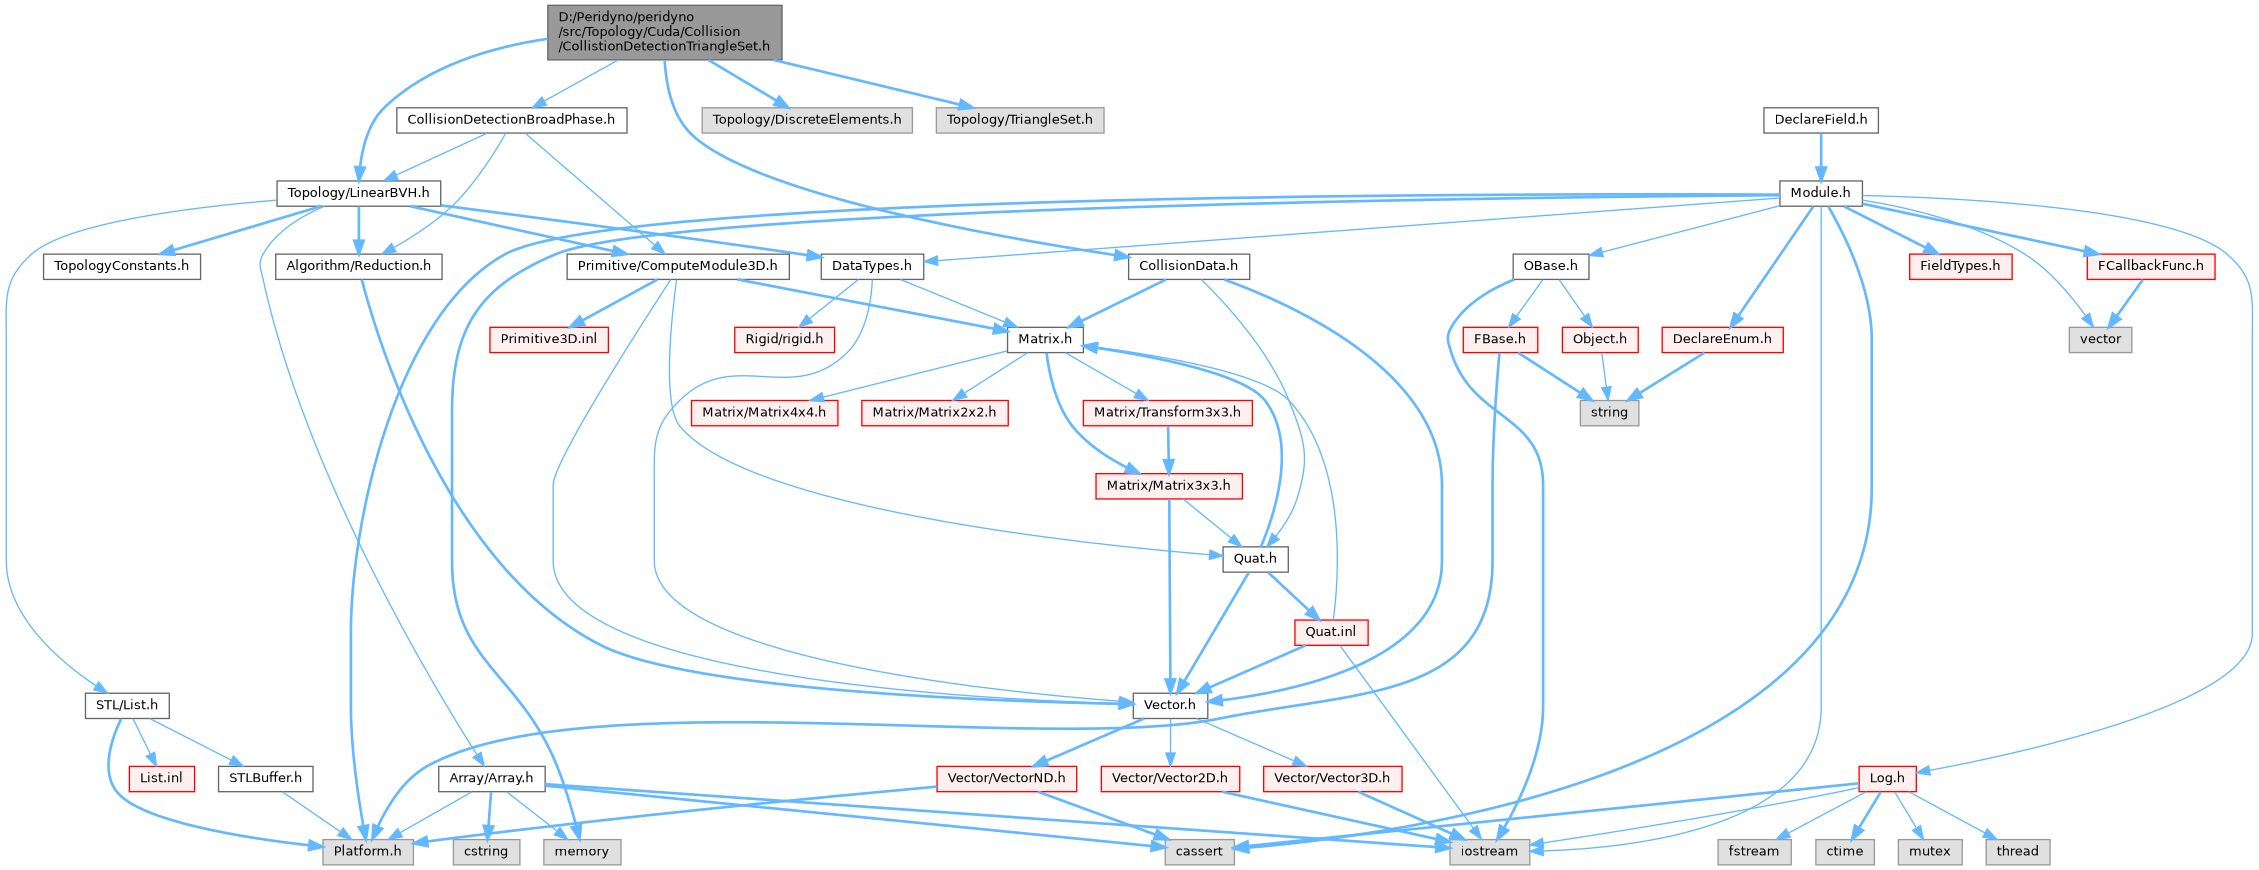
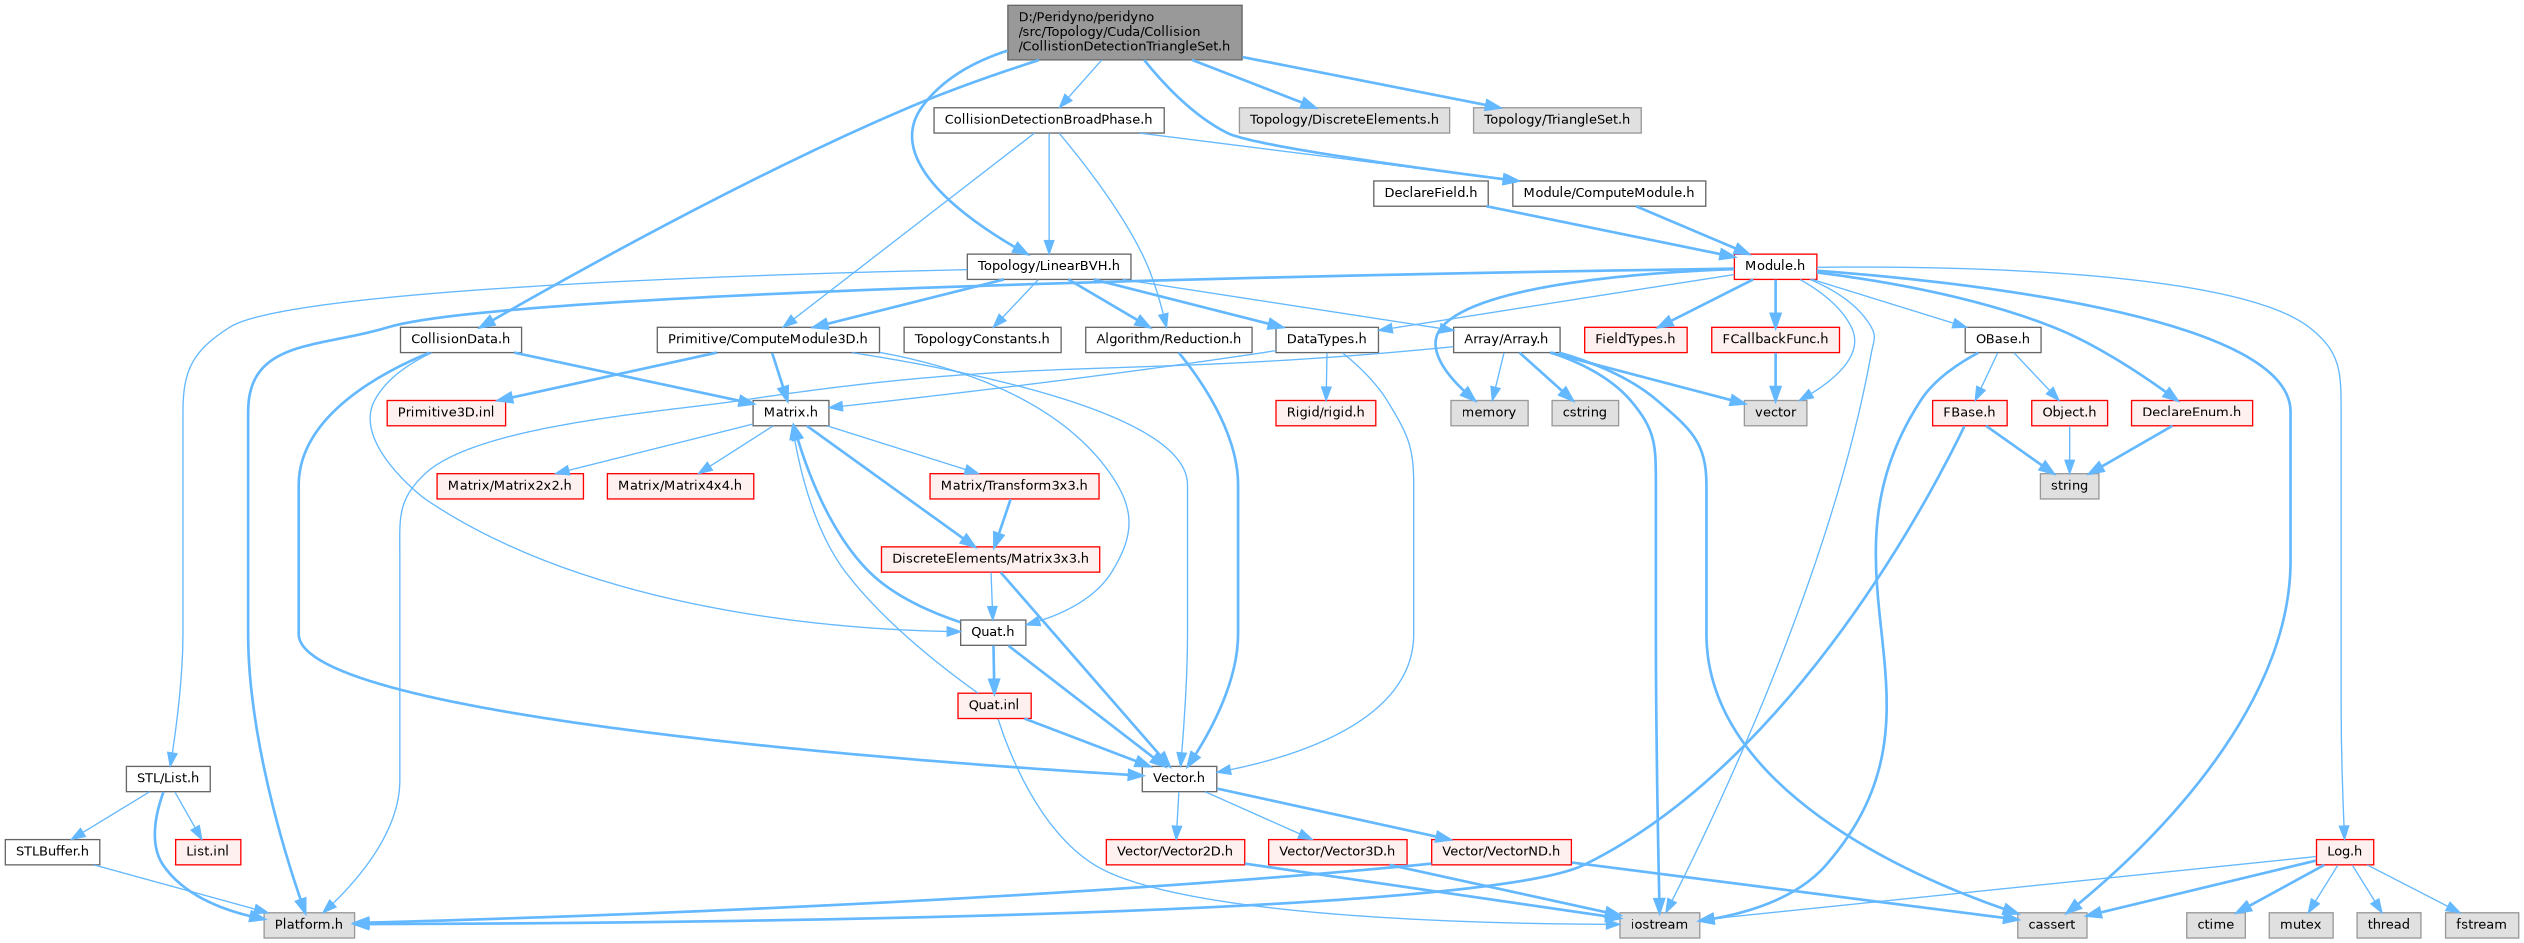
none -> (1609, 194)
(1821, 194) -> (1776, 267)
(247, 228) -> (1020, 299)
none -> (1641, 376)
(1169, 486) -> (991, 559)
